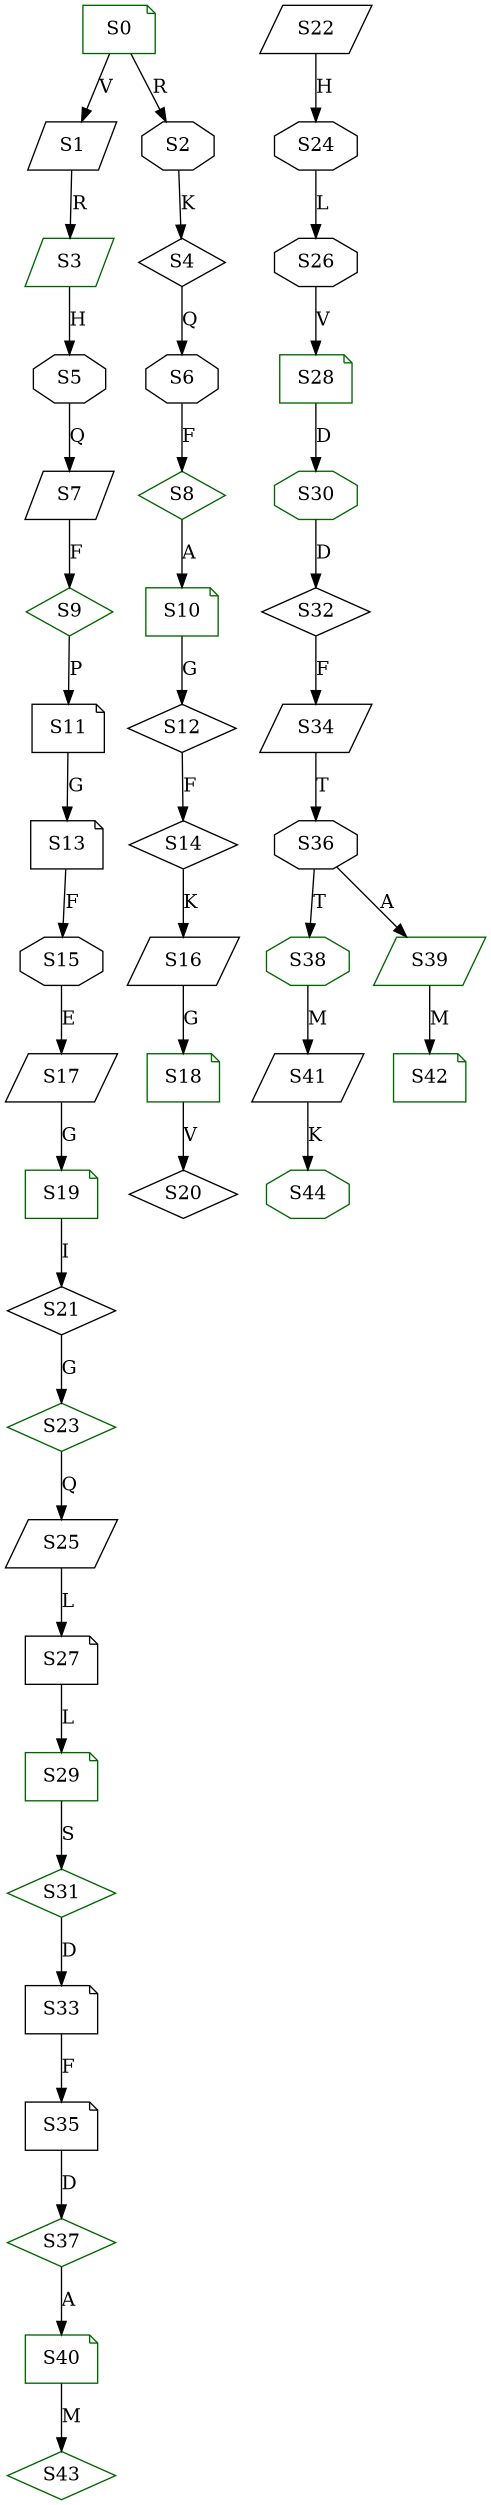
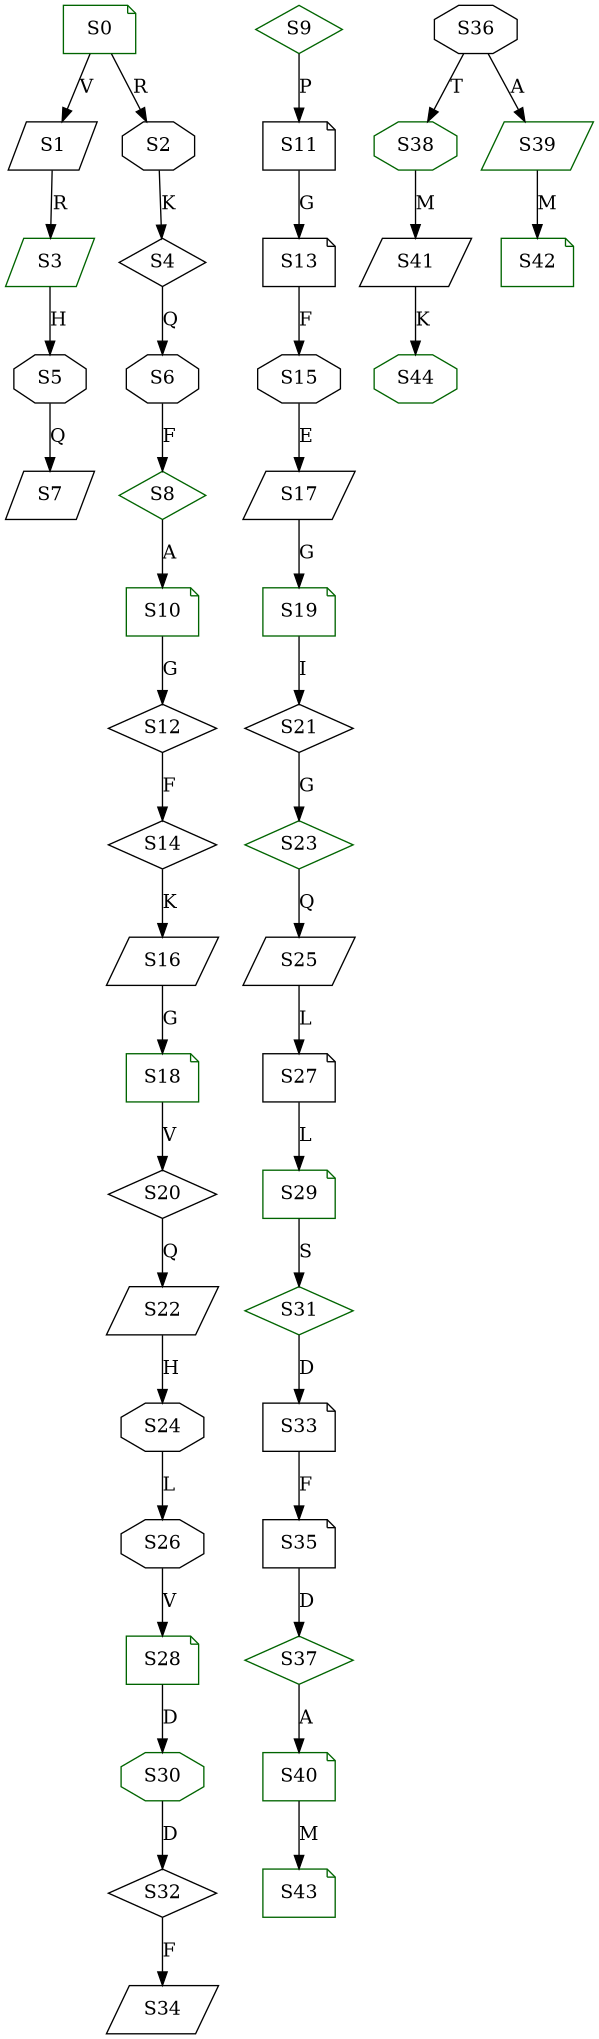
(70, 547) -> none
(316, 780) -> none
none -> (162, 1246)
(61, 2476) -> (299, 1893)
